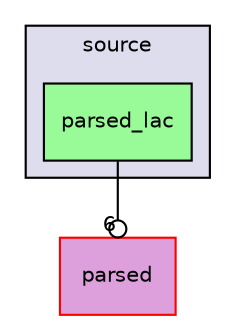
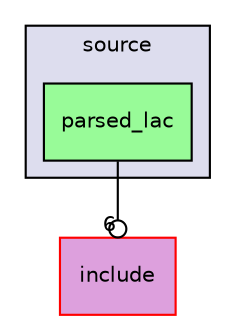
(118, 276) -> (118, 276)
